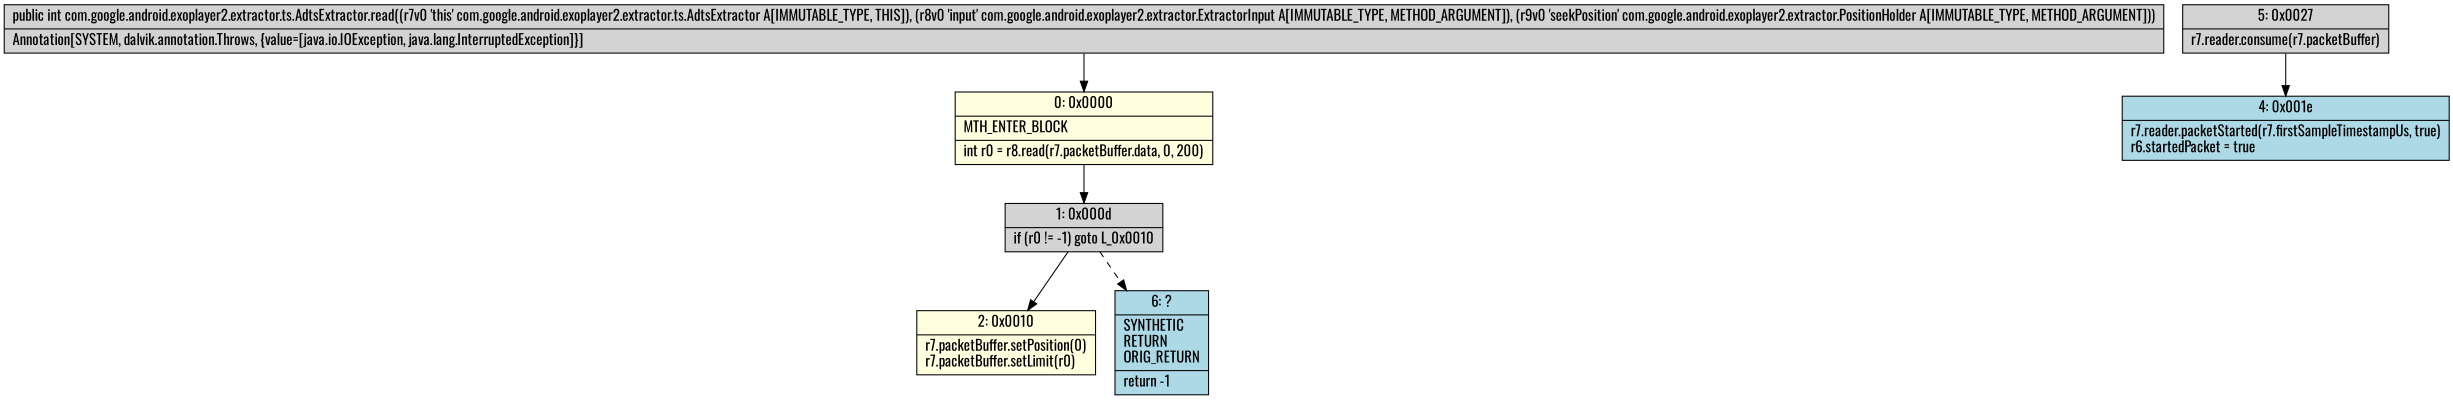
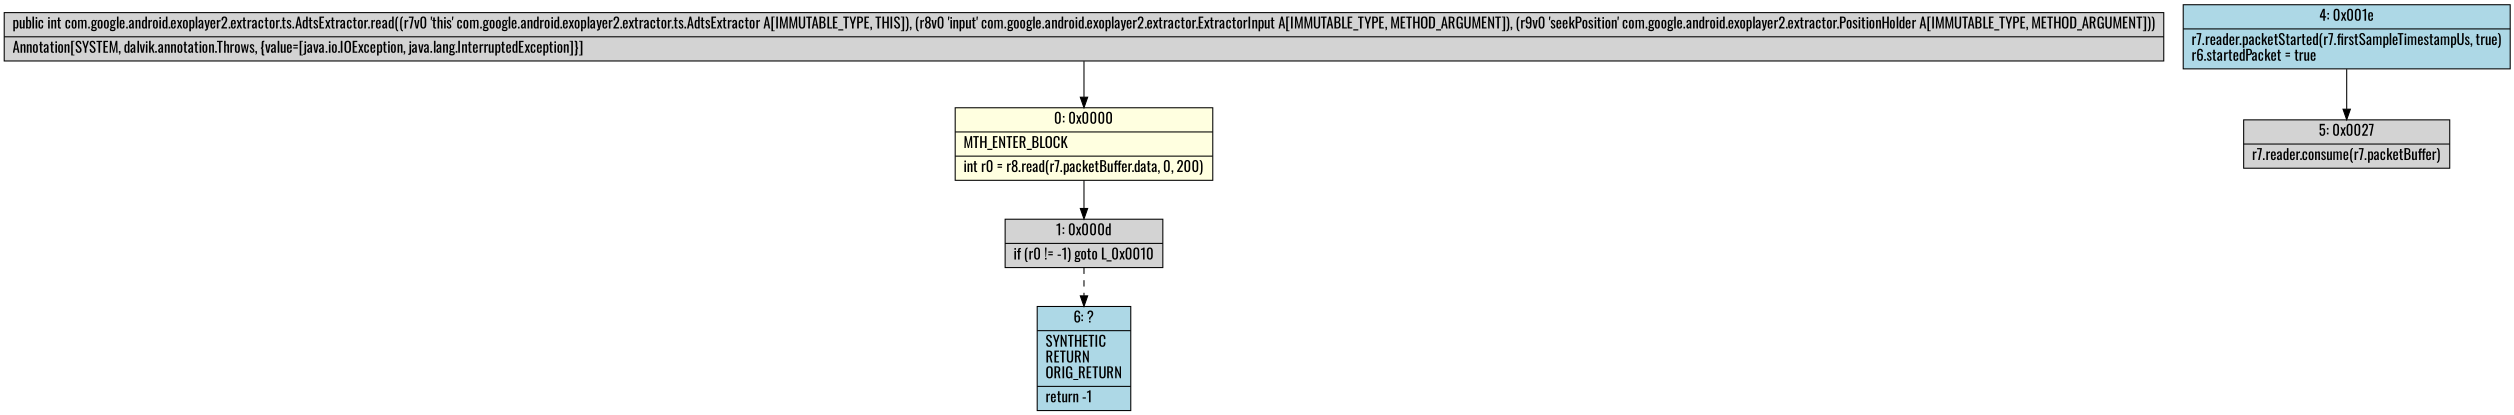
(2286, 69) -> (2347, 89)
(1006, 343) -> none
